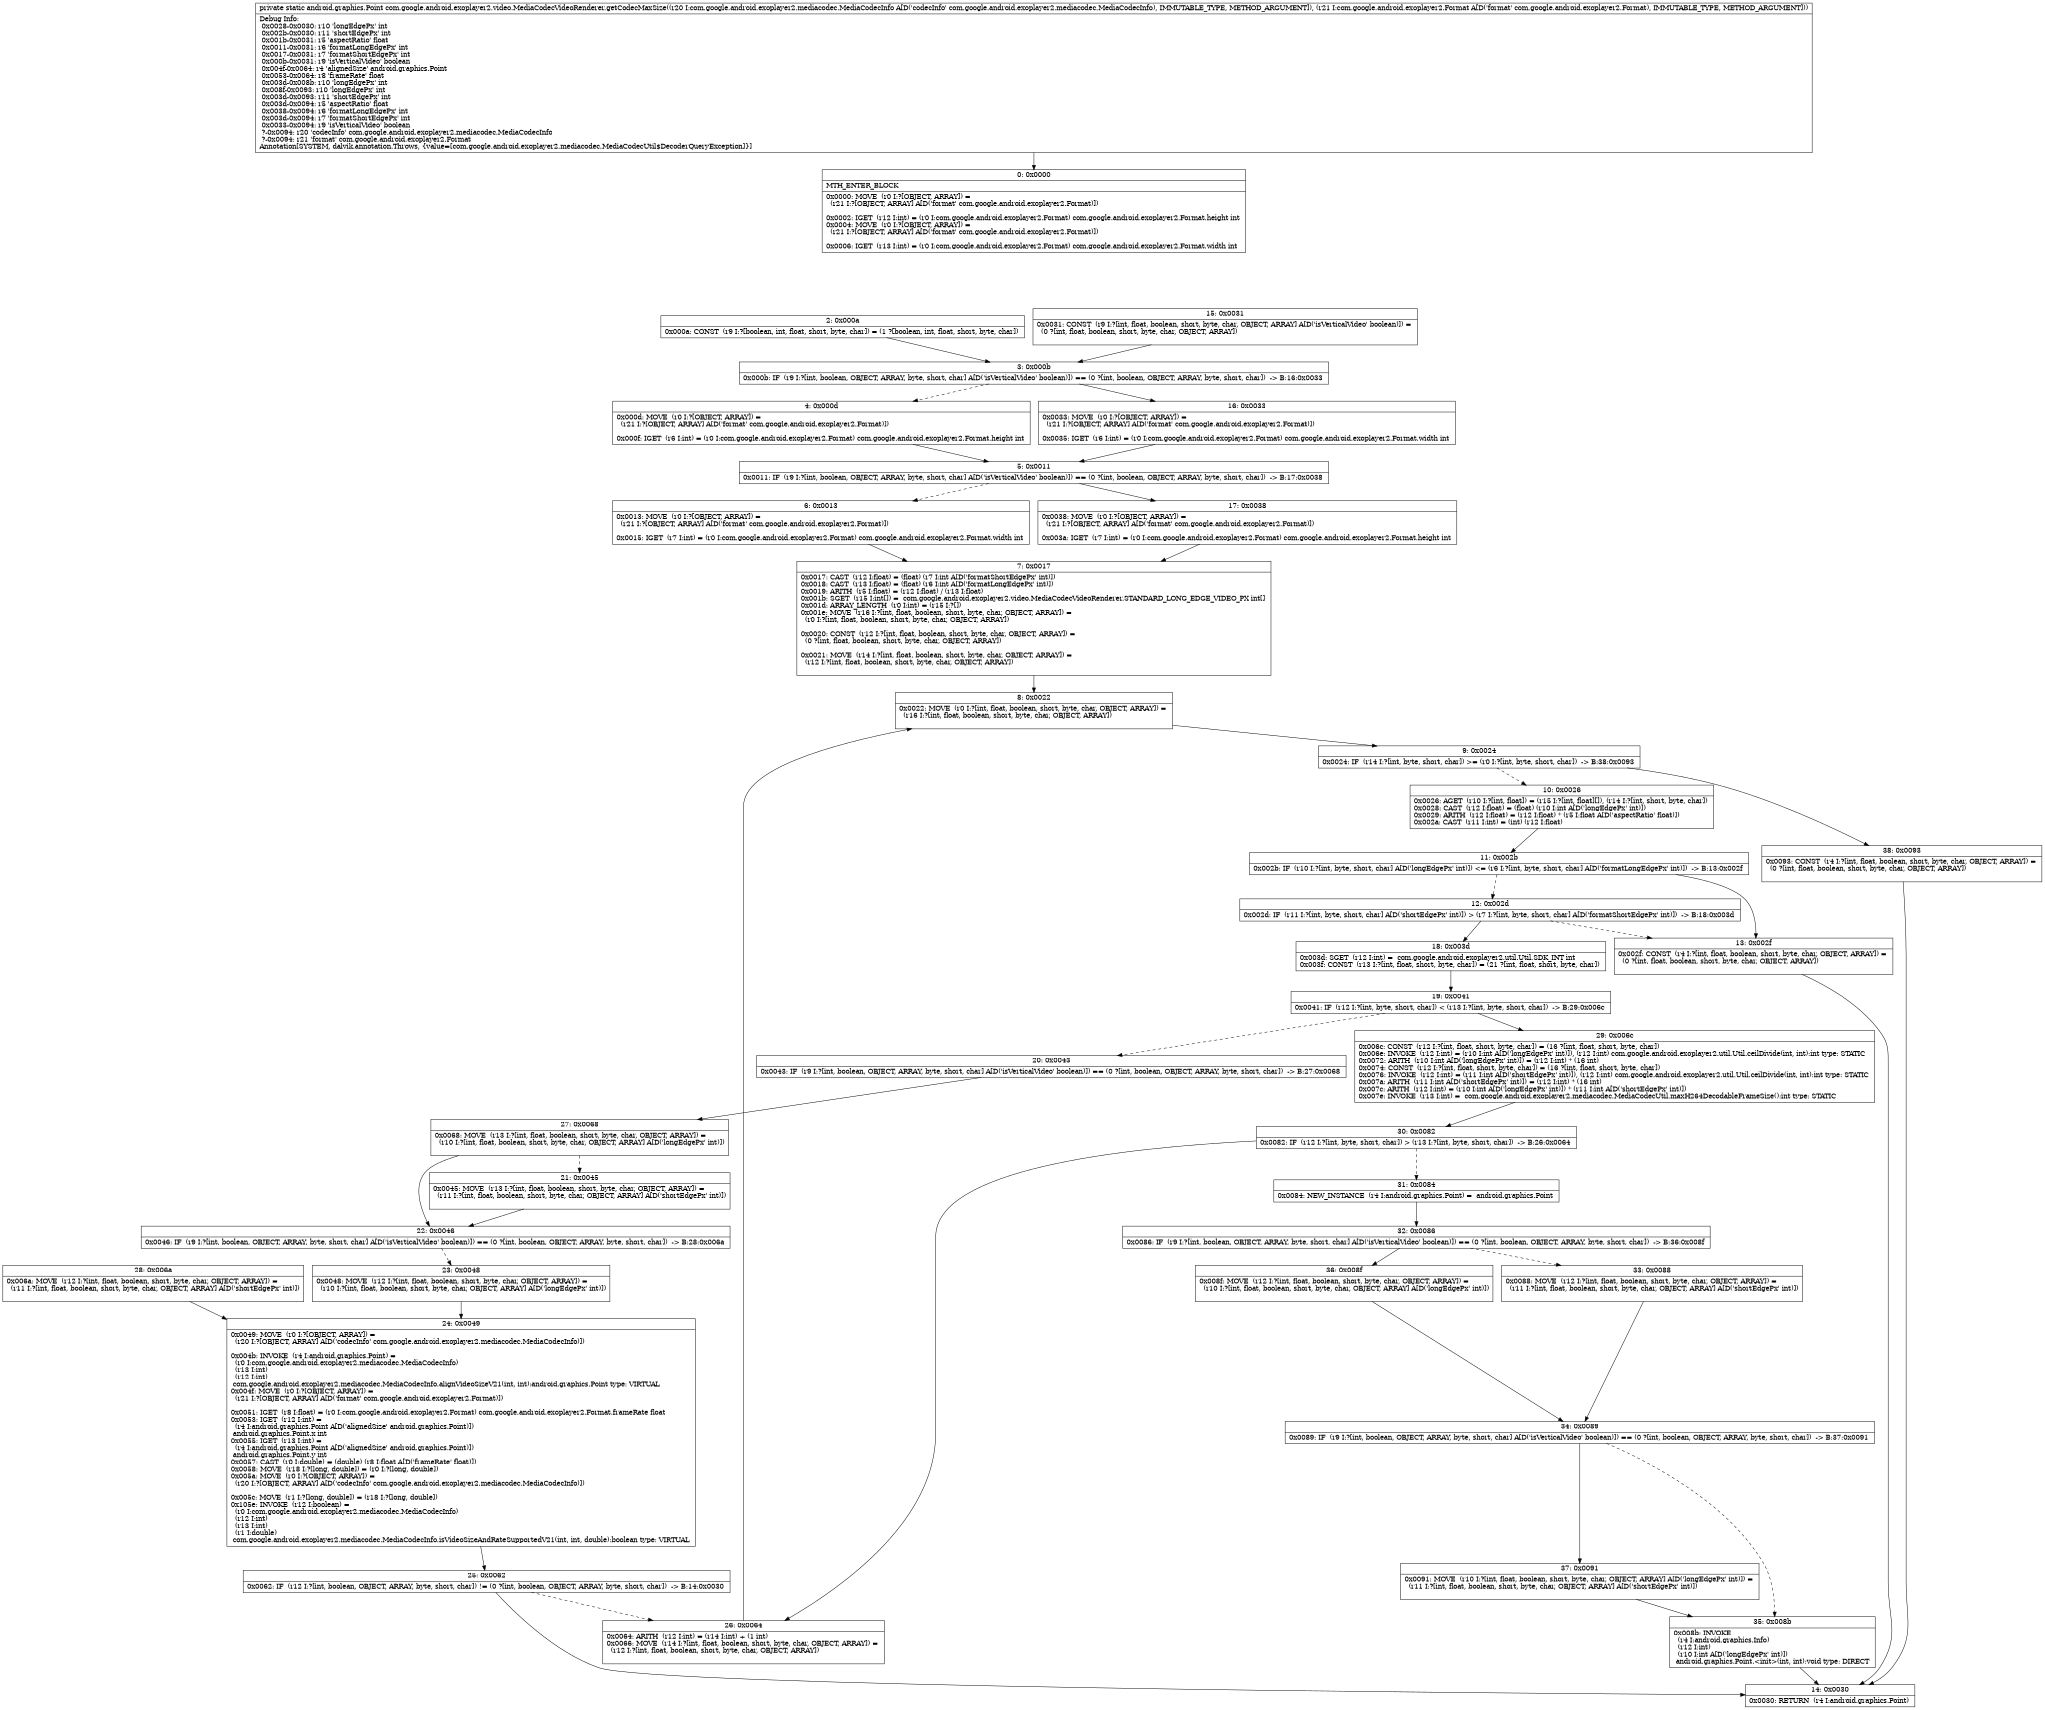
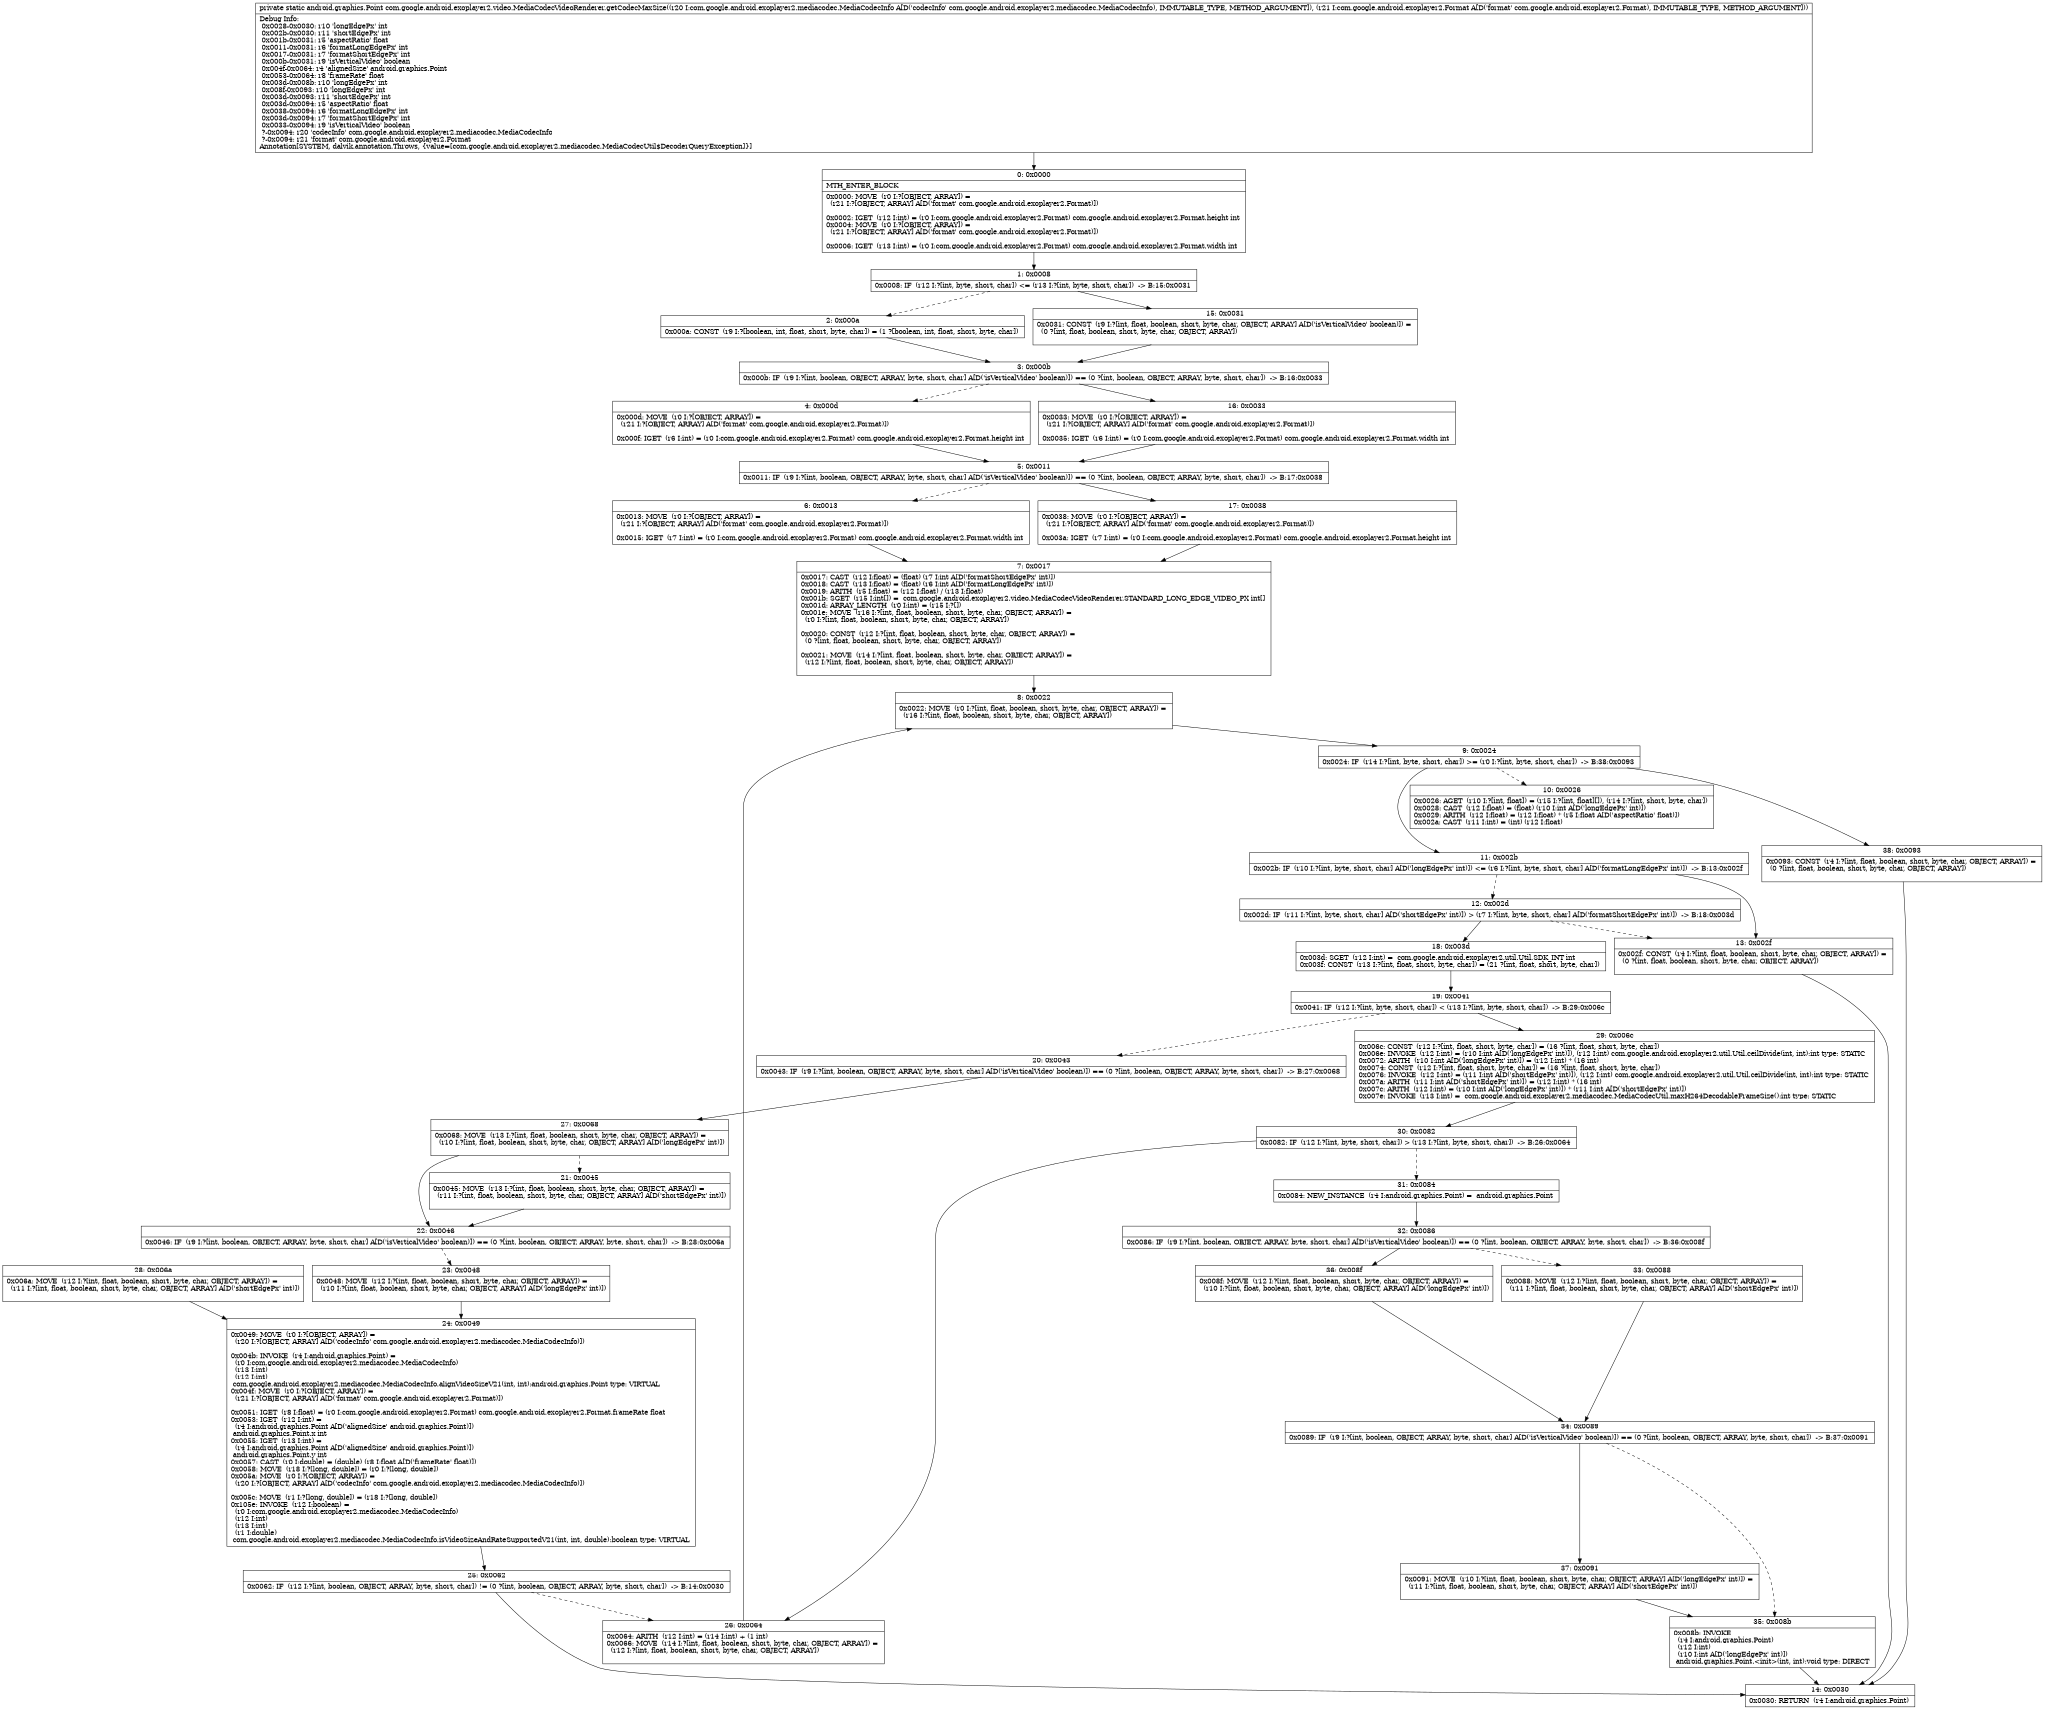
none -> (1034, 280)
(1526, 839) -> (1398, 811)
(1721, 1640) -> (1724, 1640)
